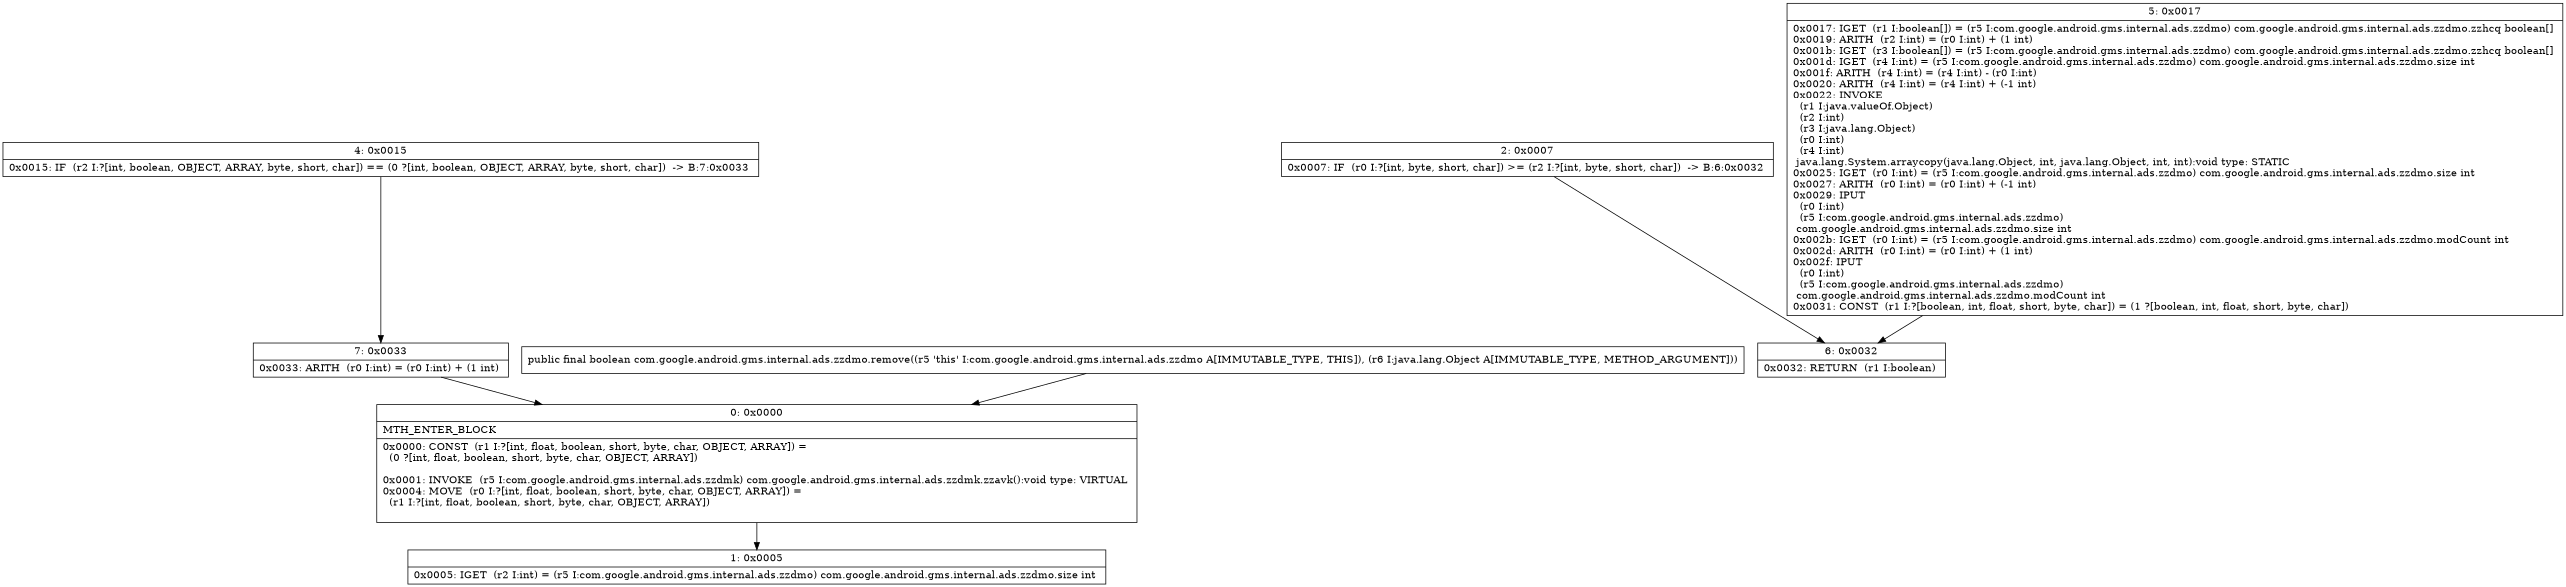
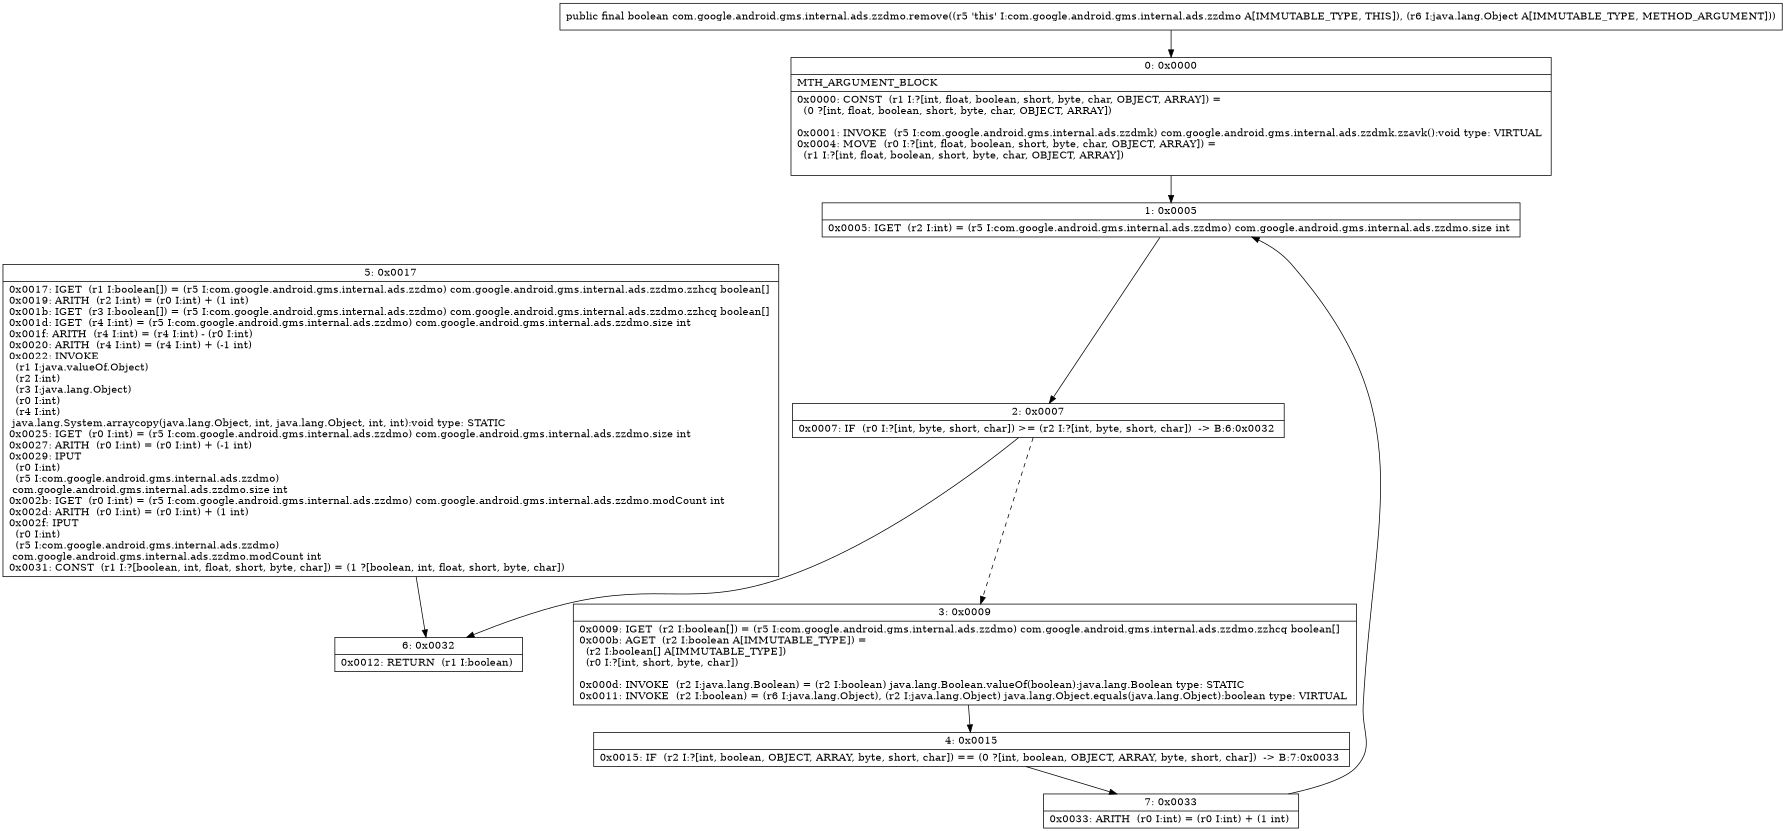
none -> (1107, 317)
(1852, 368) -> (429, 663)
(488, 390) -> (1379, 522)
(440, 430) -> (867, 83)
none -> (965, 655)
